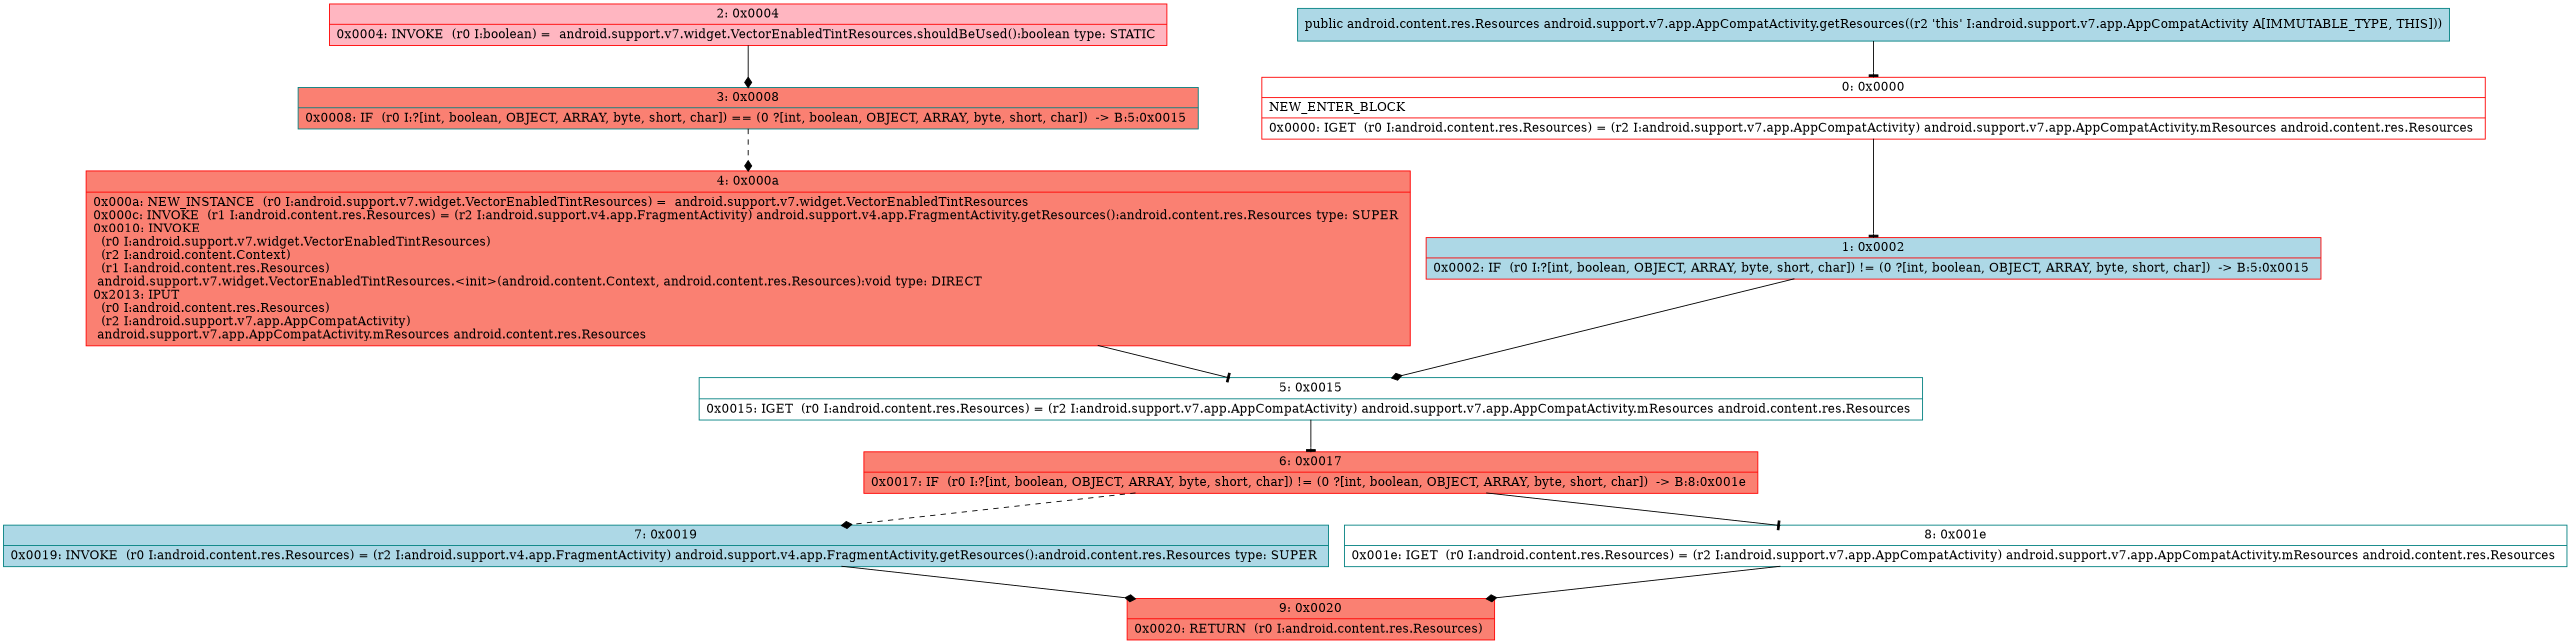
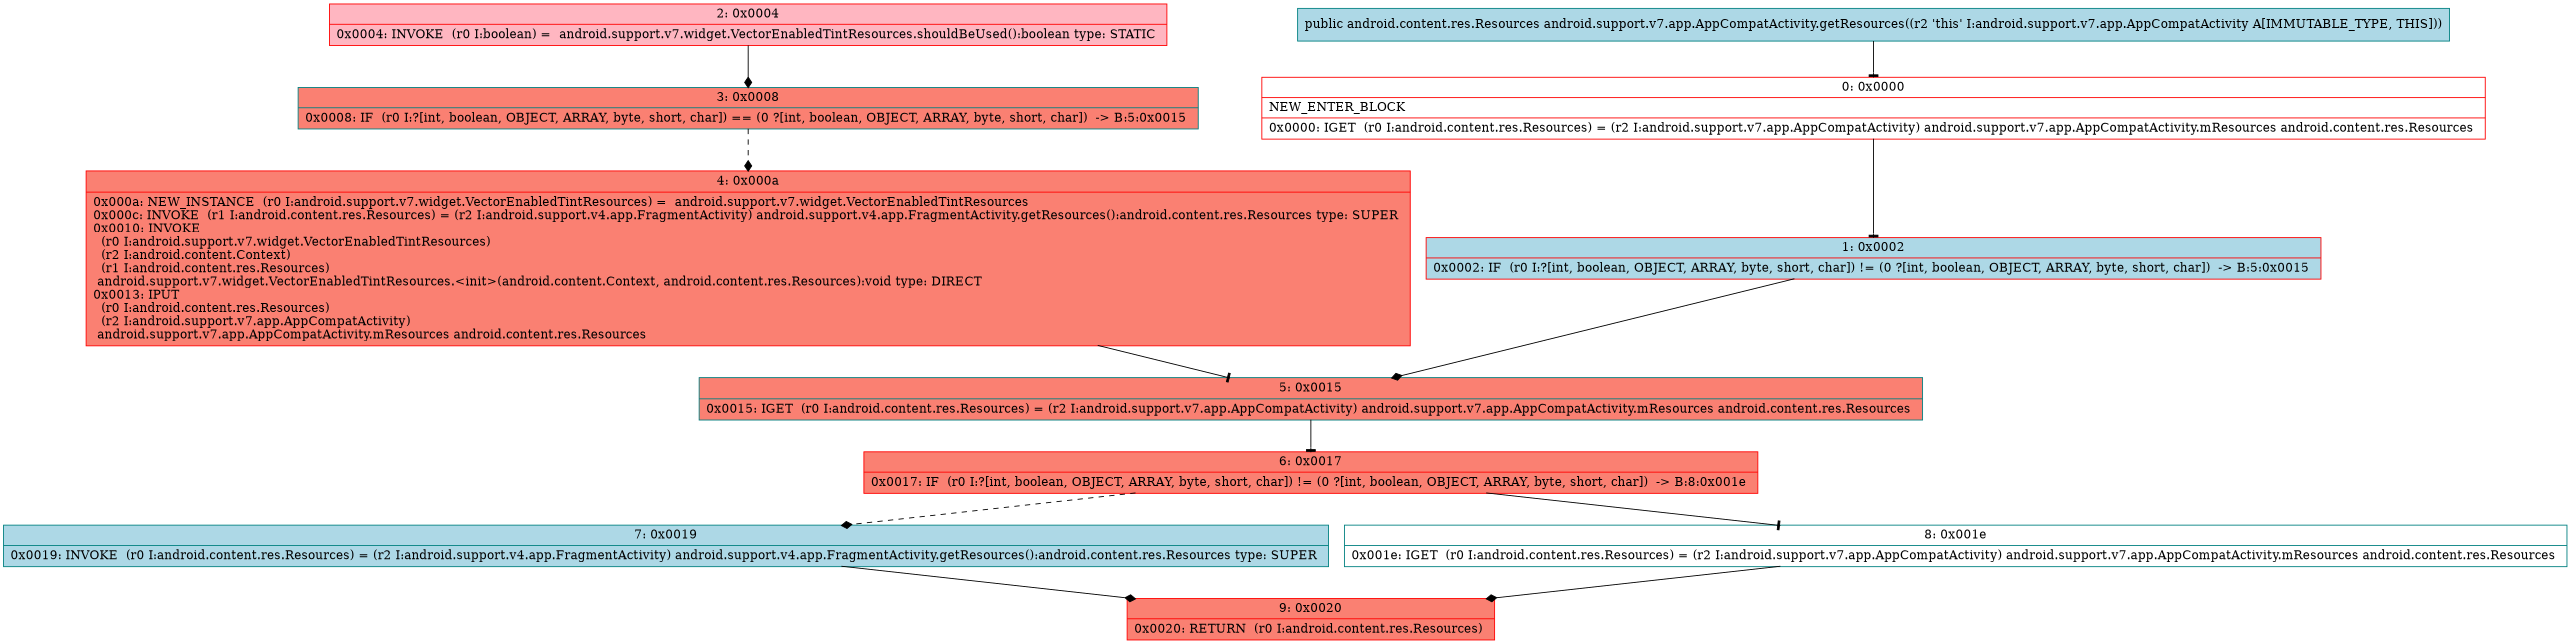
(140, 295) -> (140, 295)
(1311, 399) -> (1311, 399)
